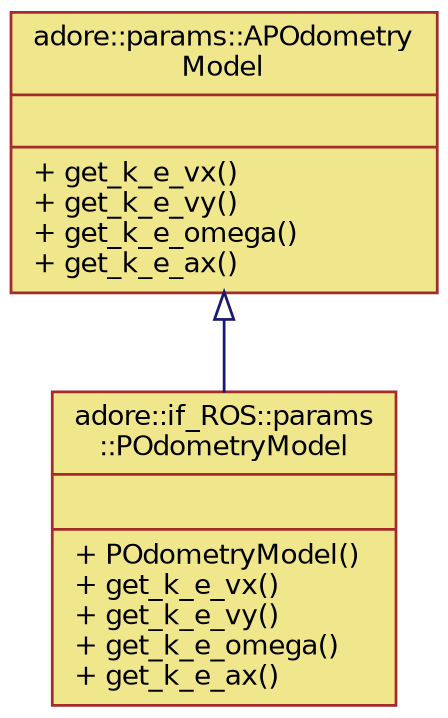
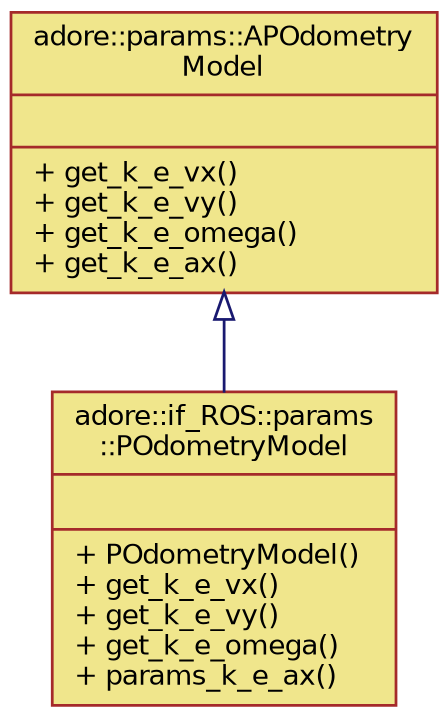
(177, 676) -> (206, 676)
